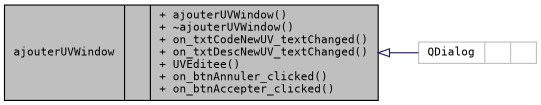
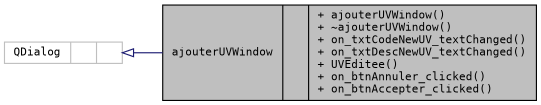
(404, 53) -> (148, 53)
